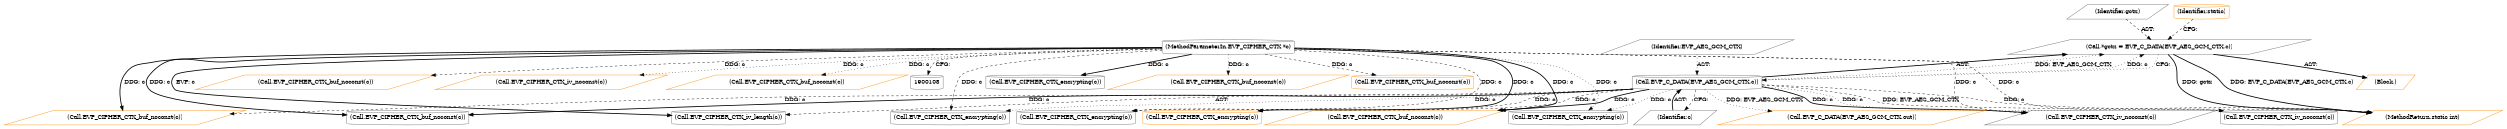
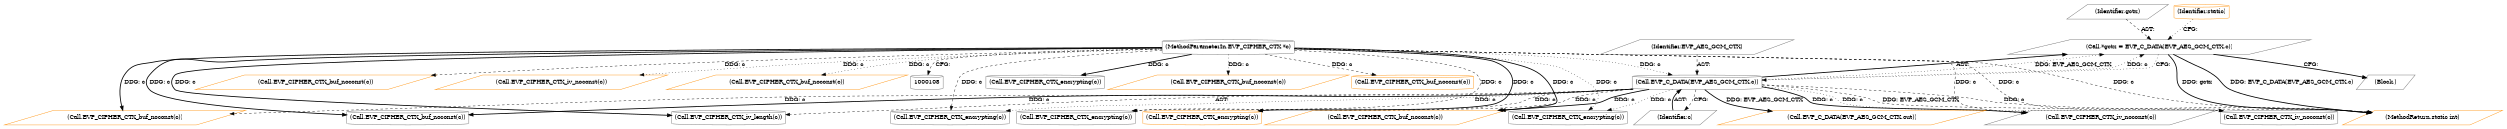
(2182, 28) -> (2182, 28)
none -> (1529, 56)
(1697, 63) -> (1697, 63)
(2312, 65) -> (2312, 65)
none -> (2021, 69)
(185, 82) -> (185, 82)
(927, 82) -> (927, 82)
(2386, 82) -> (2386, 82)
(1734, 105) -> (1734, 105)
